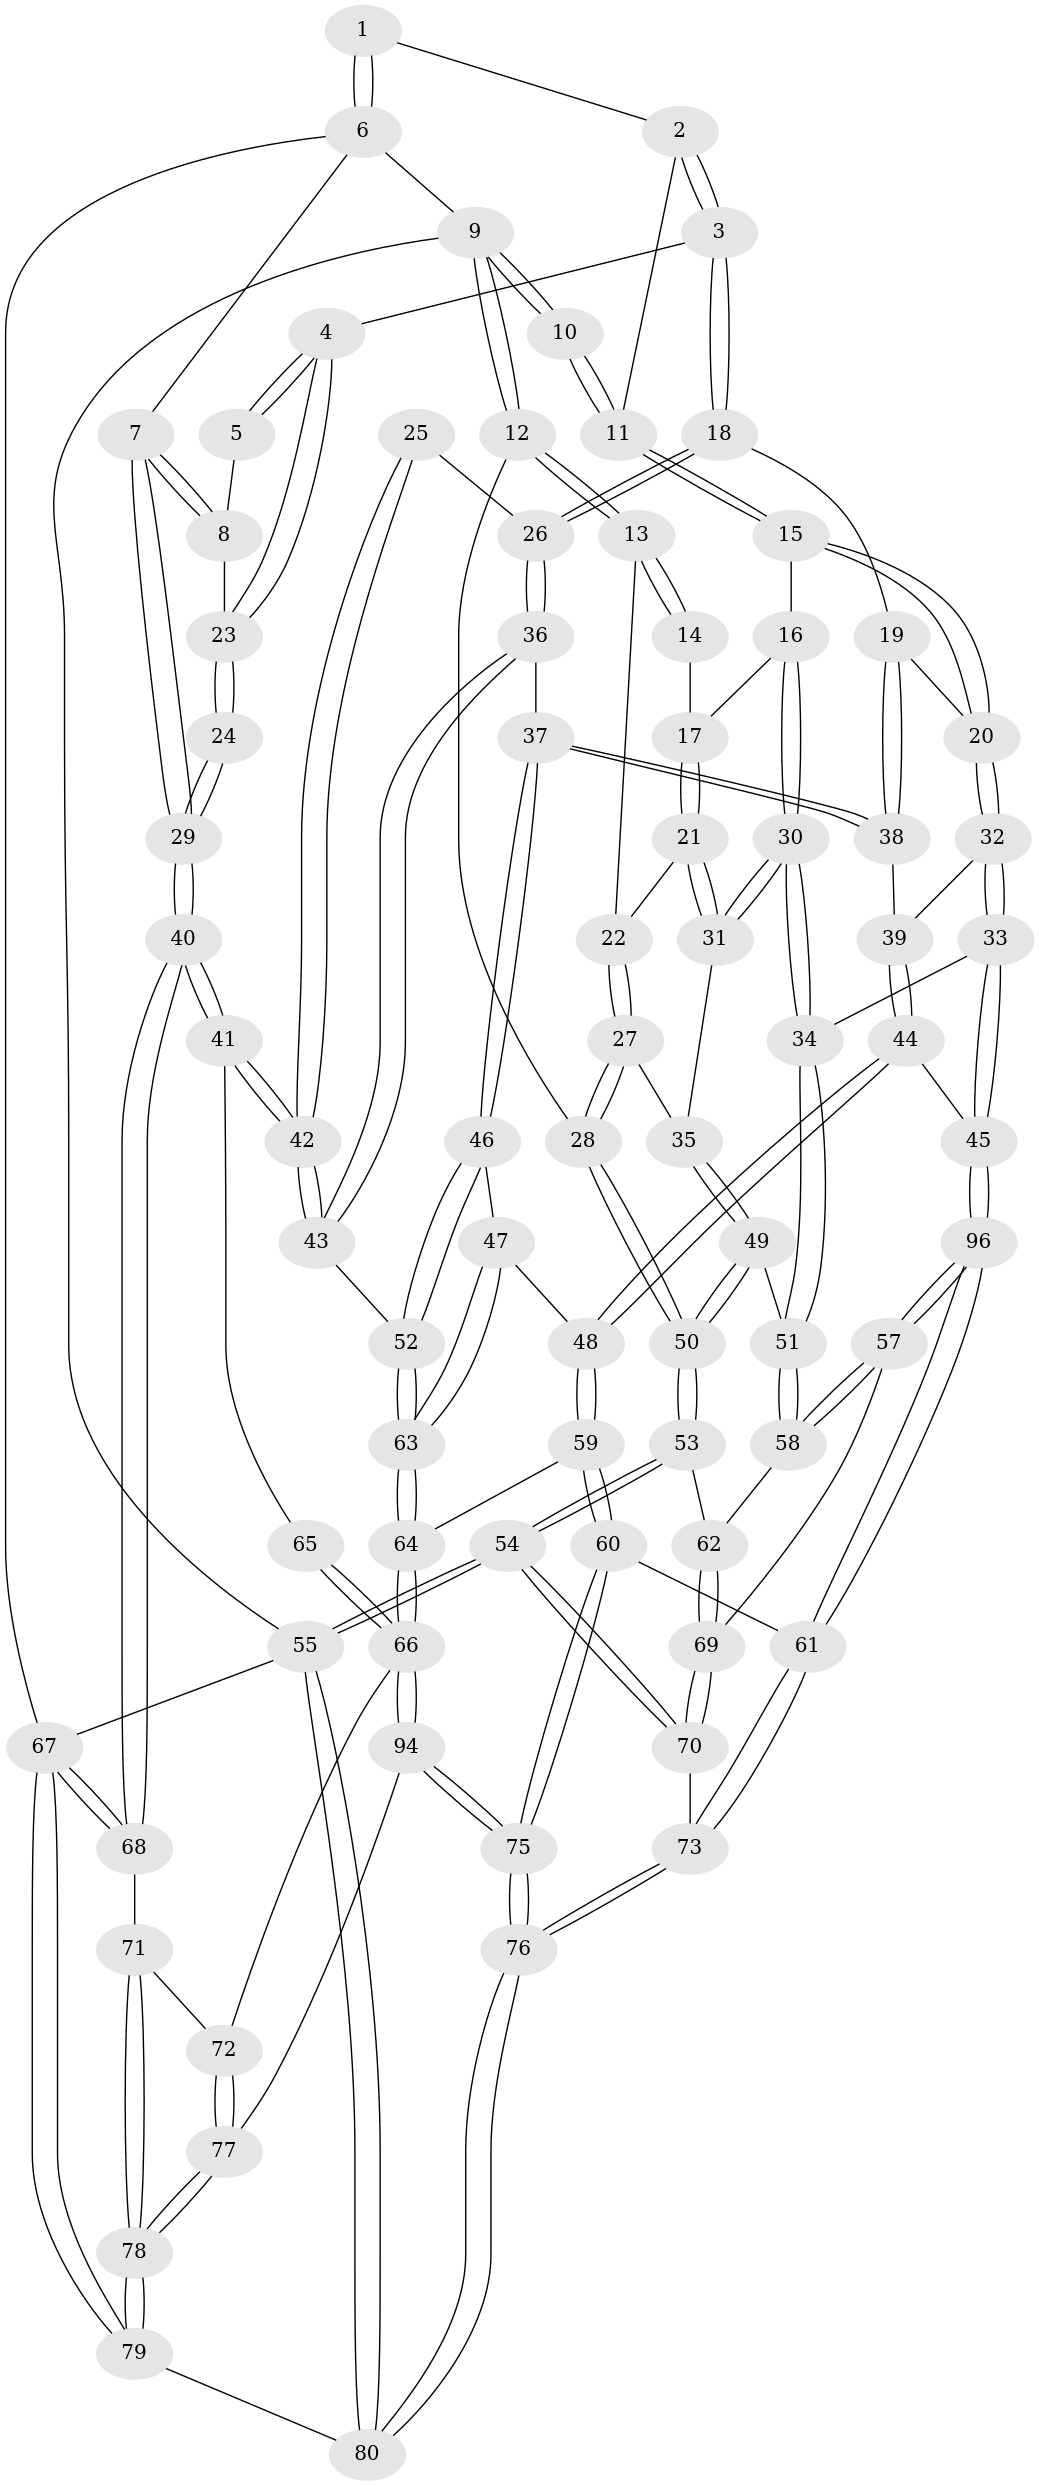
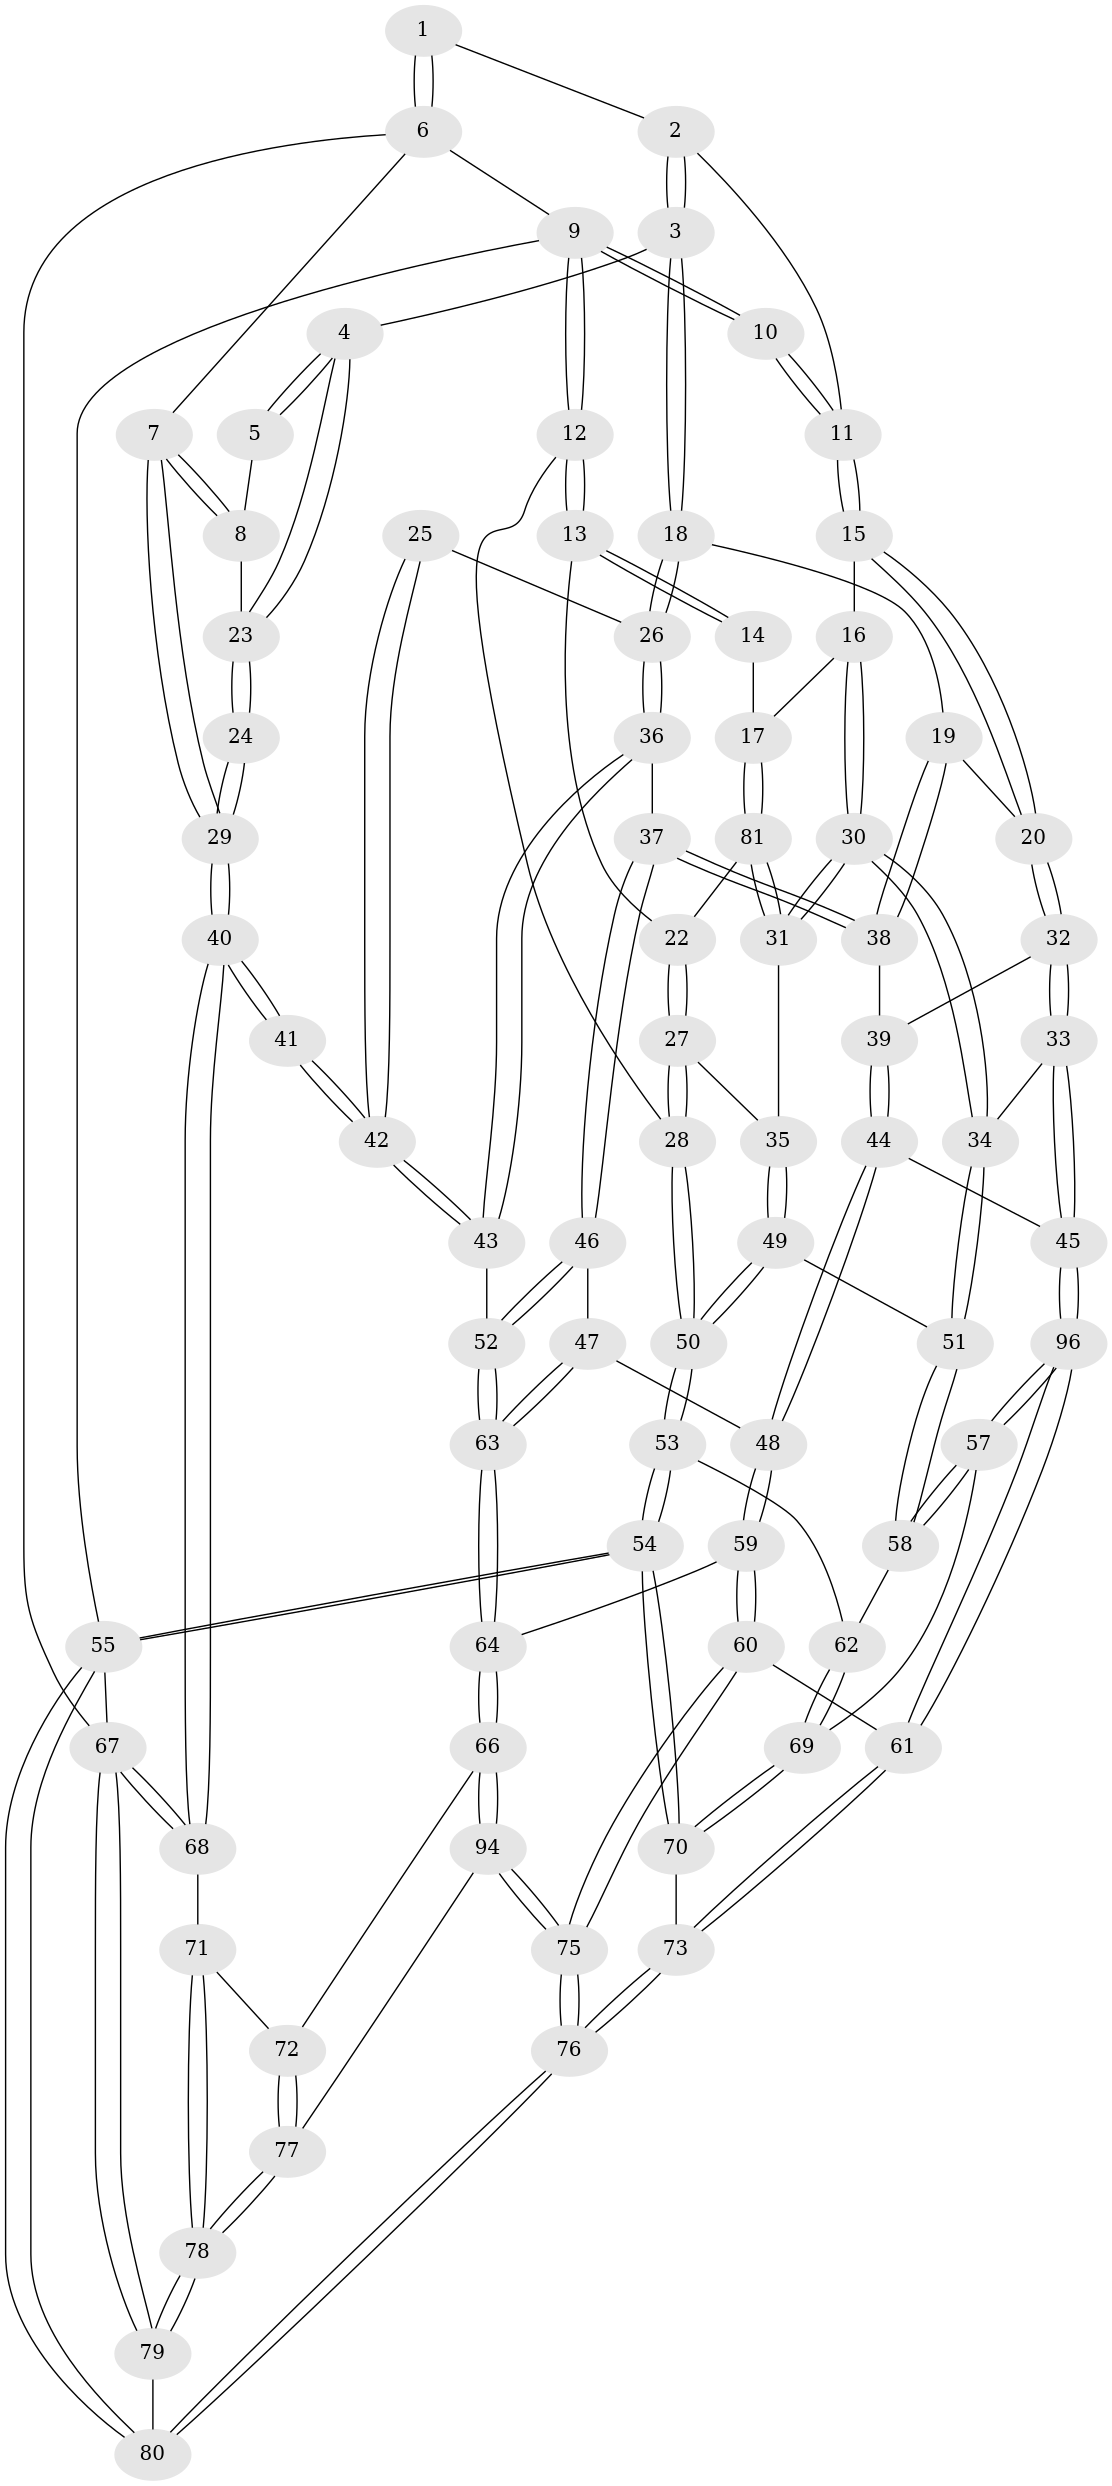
(690, 839) -> (753, 839)
(306, 1546) -> none
